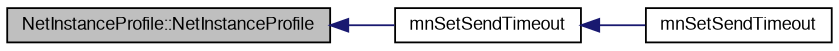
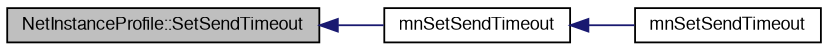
(169, 25) -> (163, 25)
